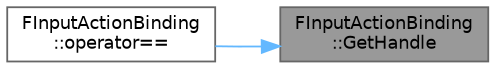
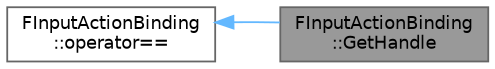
(238, 47) -> (257, 22)
